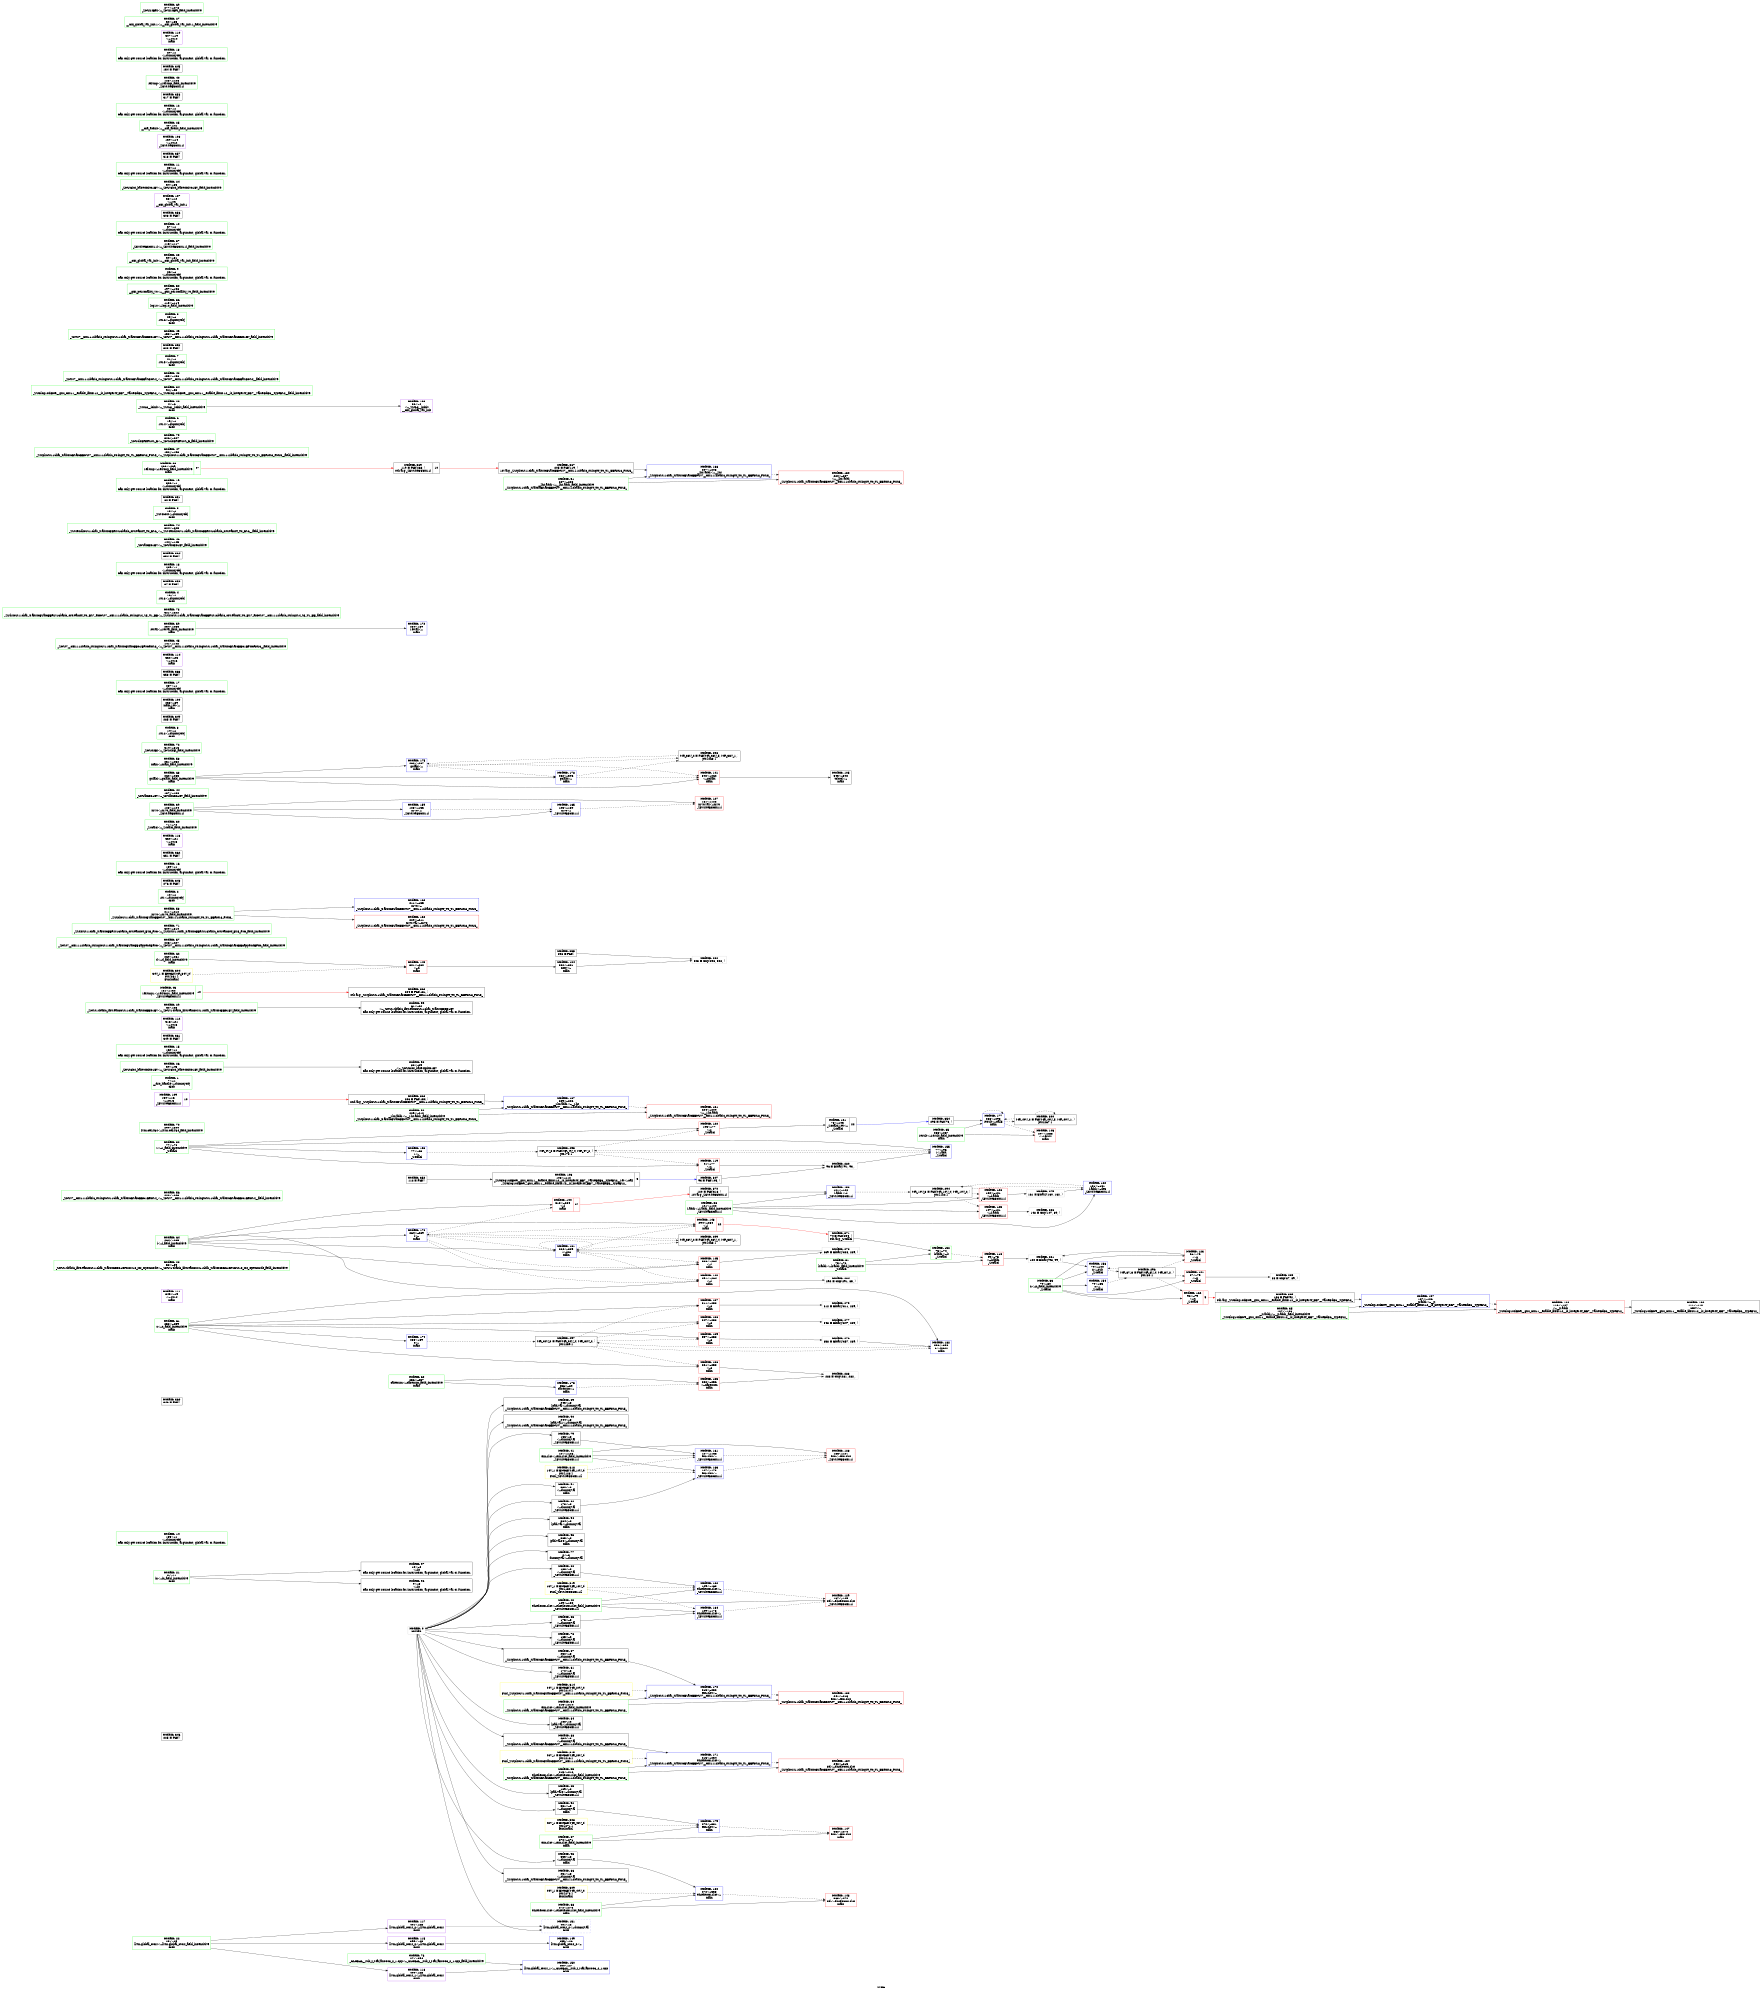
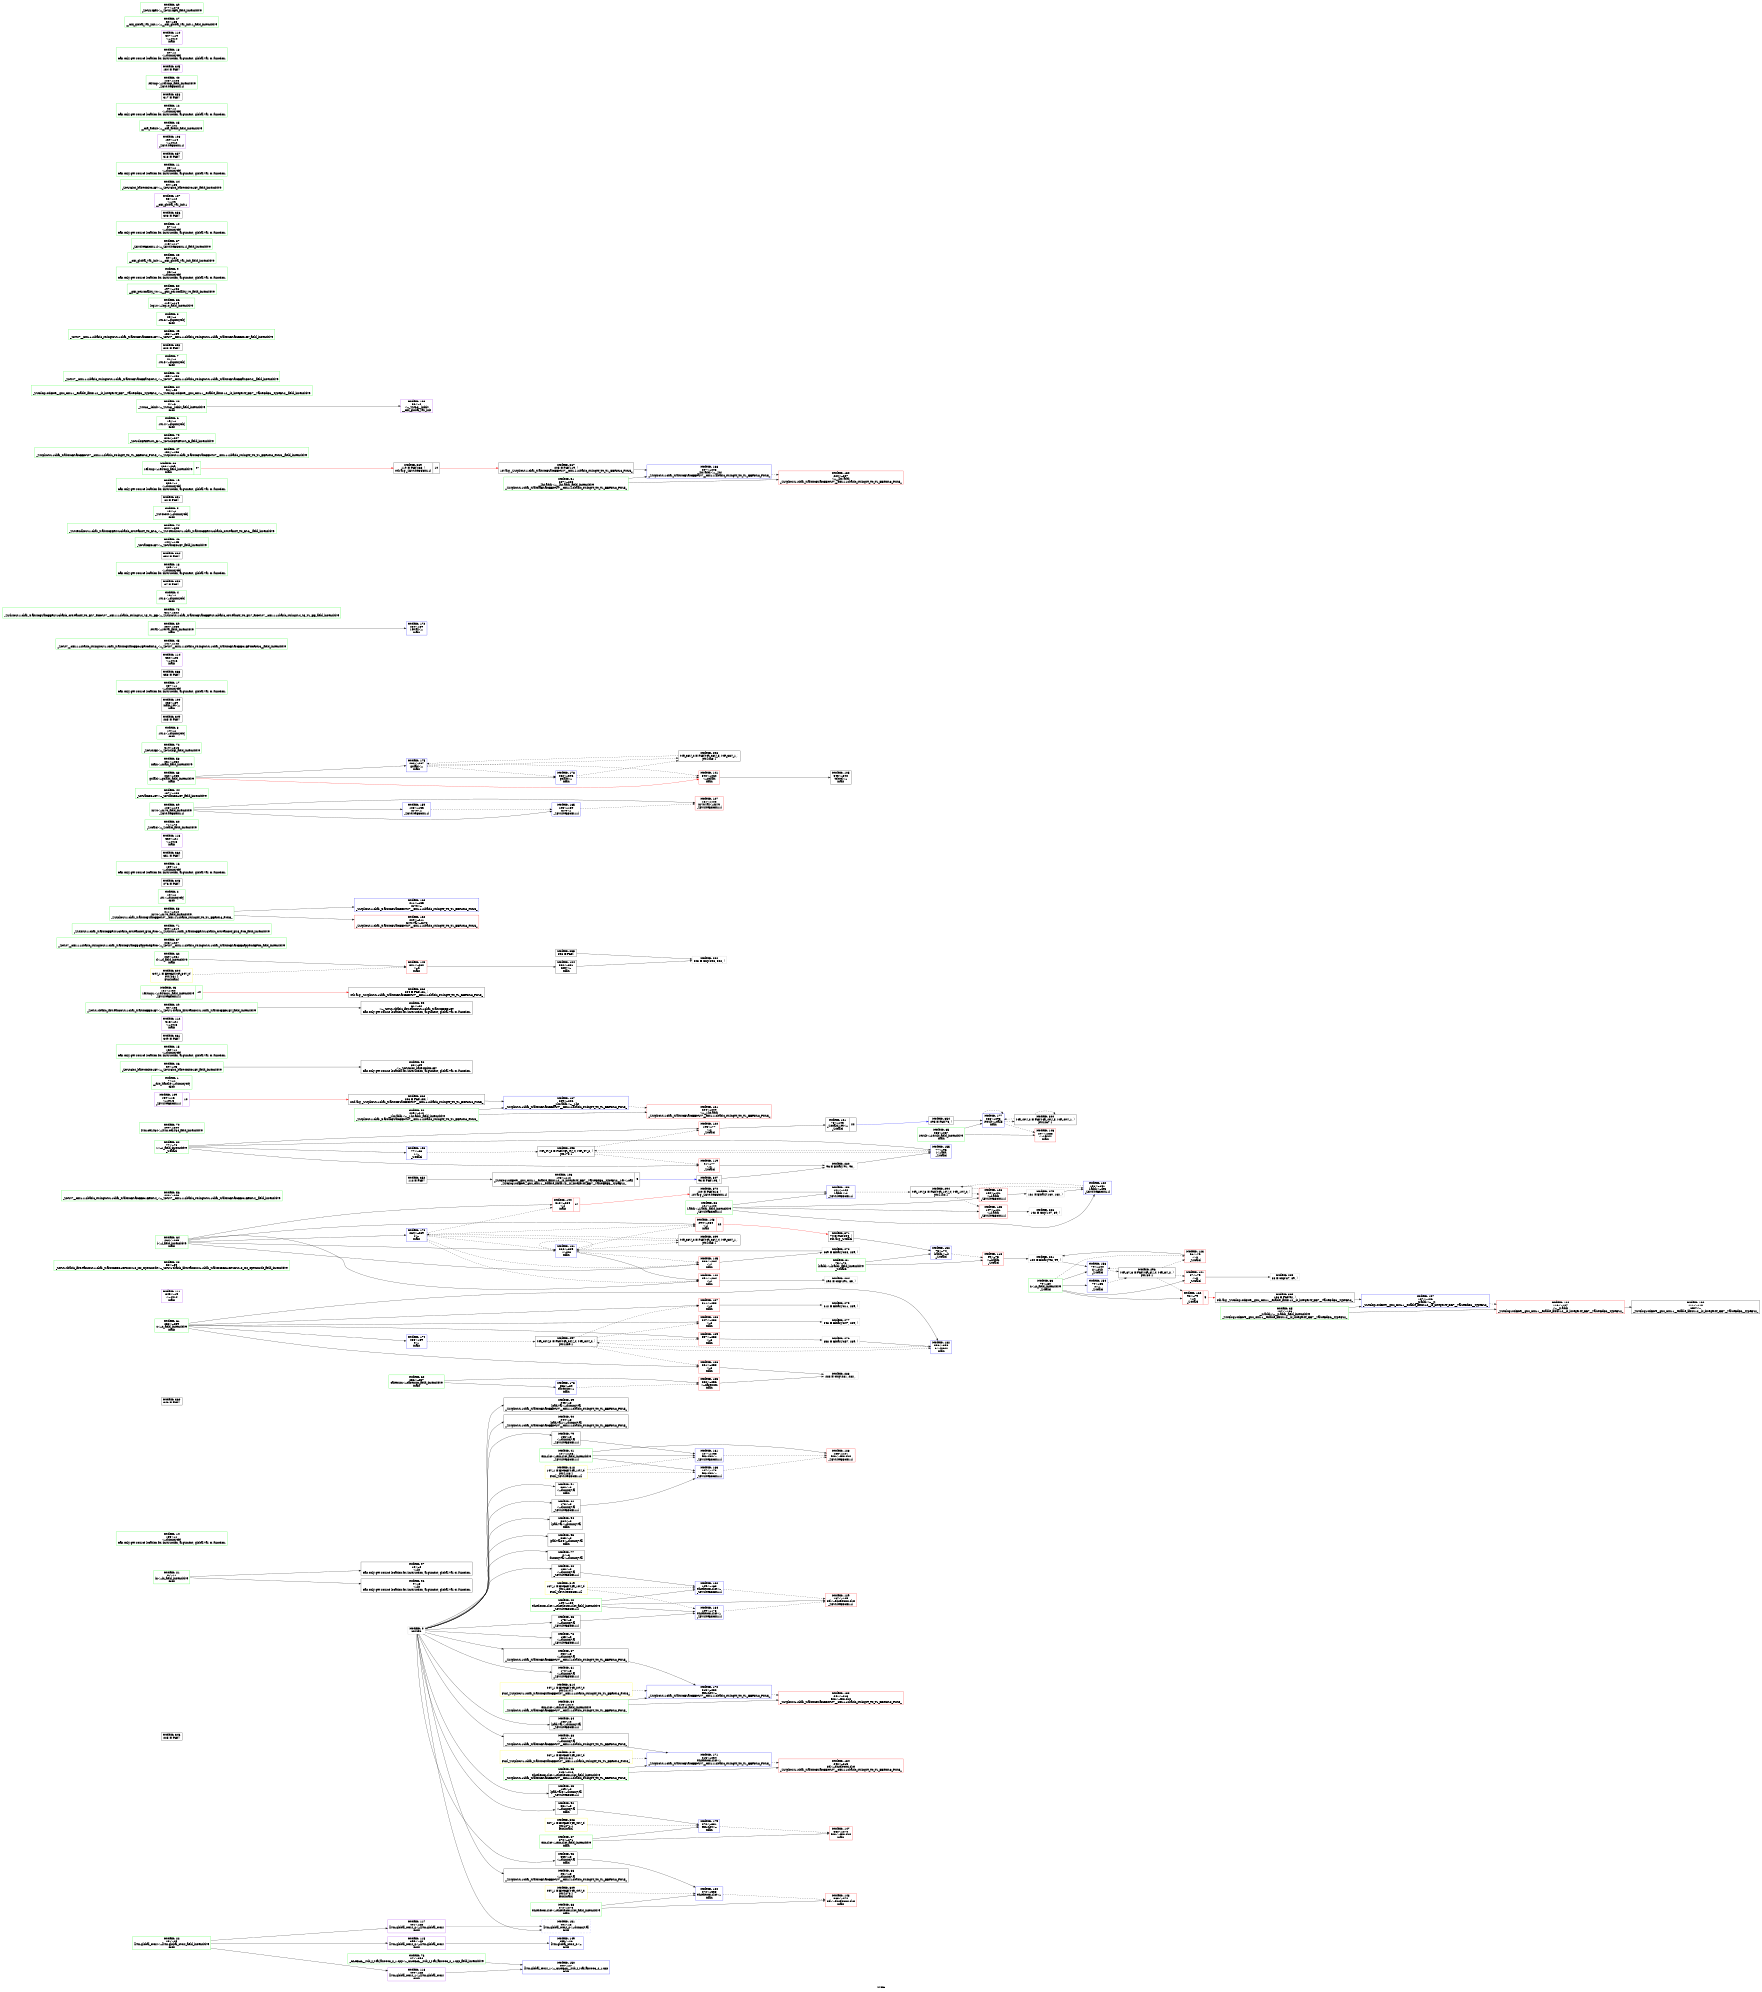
(172, 68) -> (172, 68)
(446, 786) -> (446, 786)
(941, 1253) -> (941, 1253)
(1116, 1256) -> (1116, 1256)
(634, 1266) -> (634, 1266)
